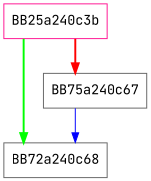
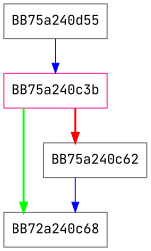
(56, 21) -> (56, 91)
none -> (56, 21)
(95, 91) -> (95, 160)
